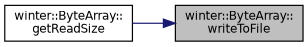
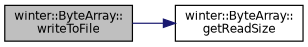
(148, 23) -> (148, 23)
